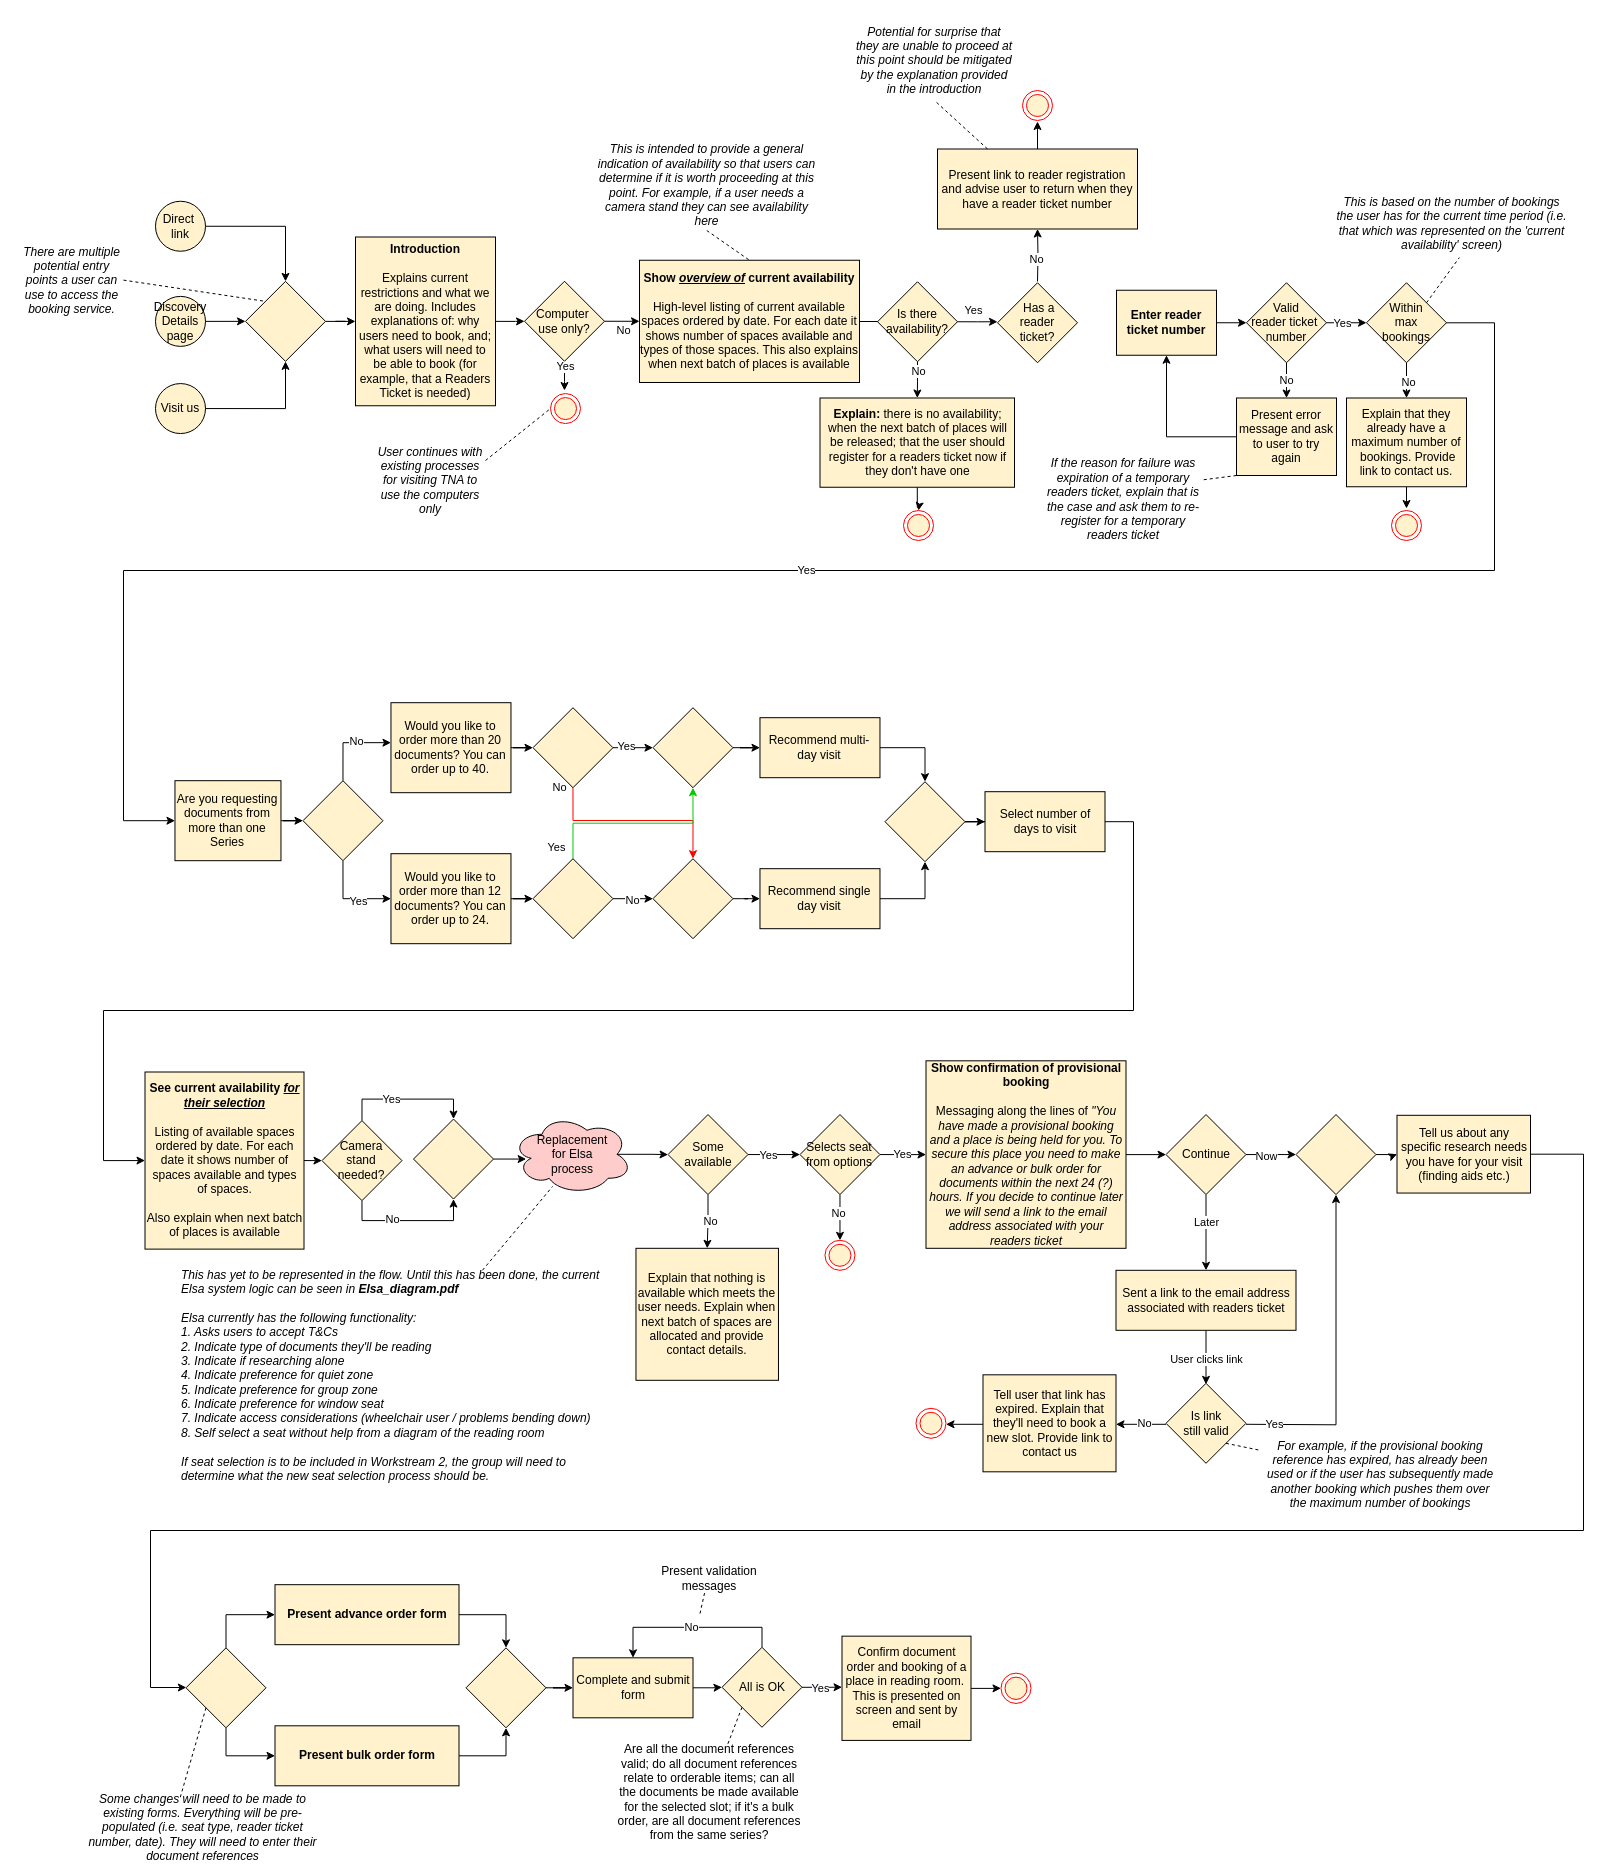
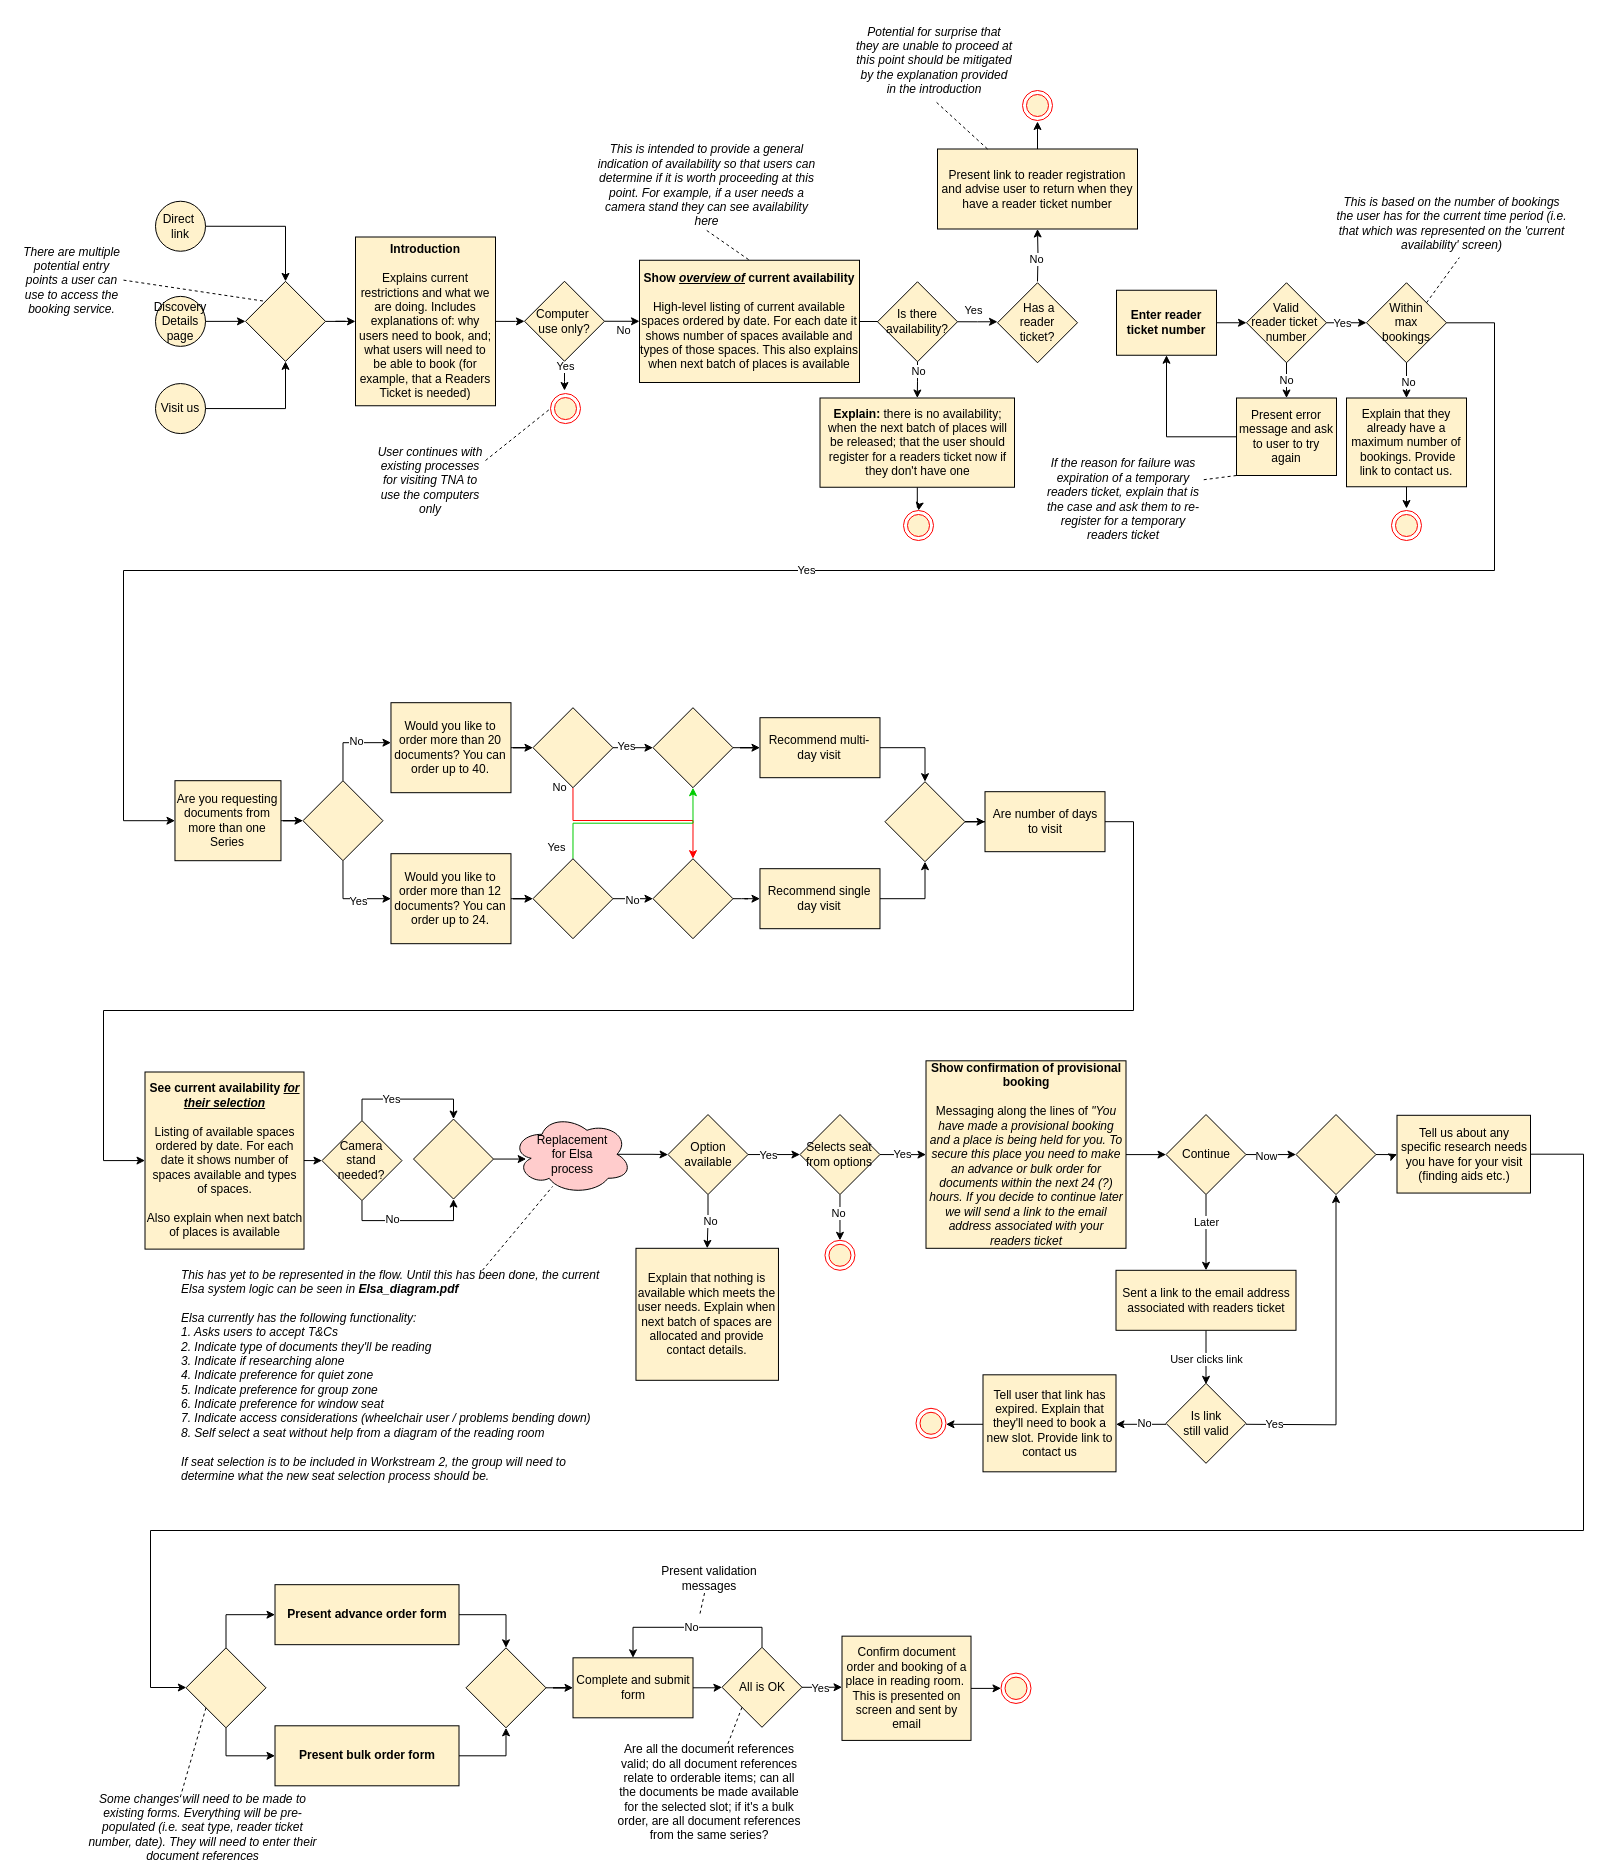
(1046, 822) -> (1046, 822)
(709, 1155) -> (709, 1155)
(1242, 1447) -> none
(1381, 1475) -> none
